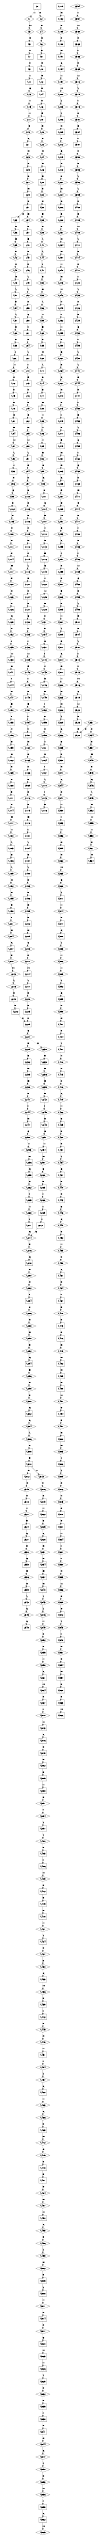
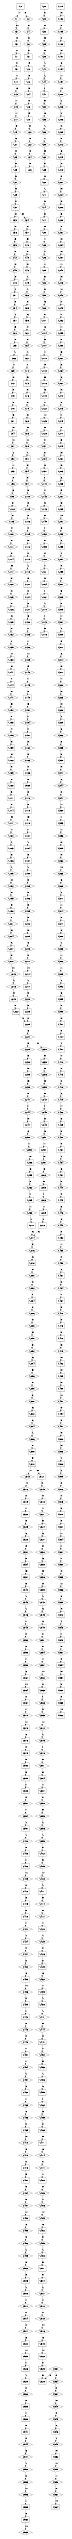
(42, 175) -> none
none -> (42, 1640)
